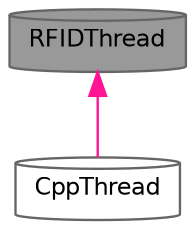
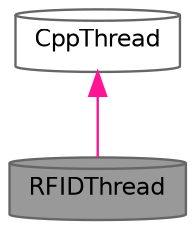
(98, 127) -> (98, 127)
